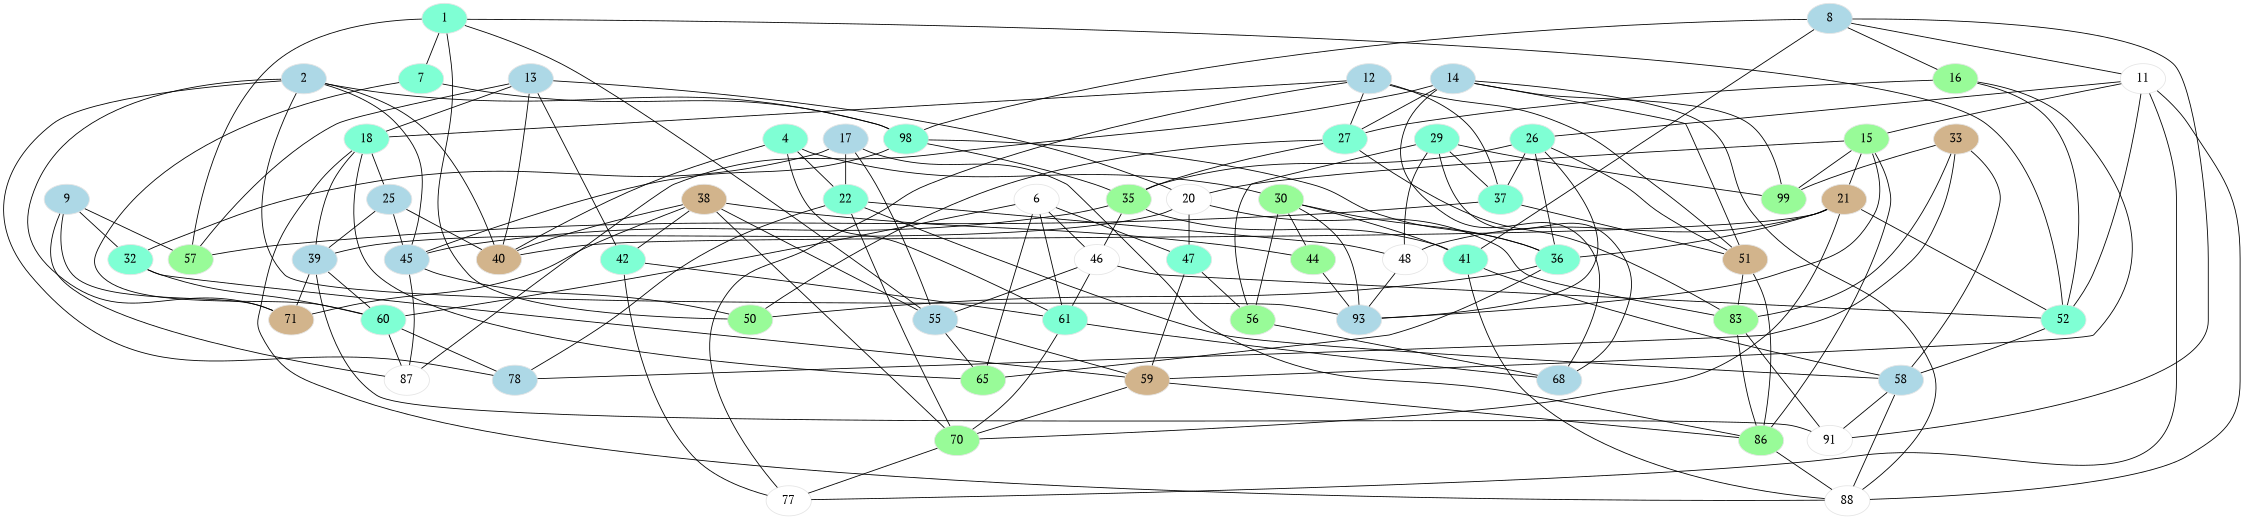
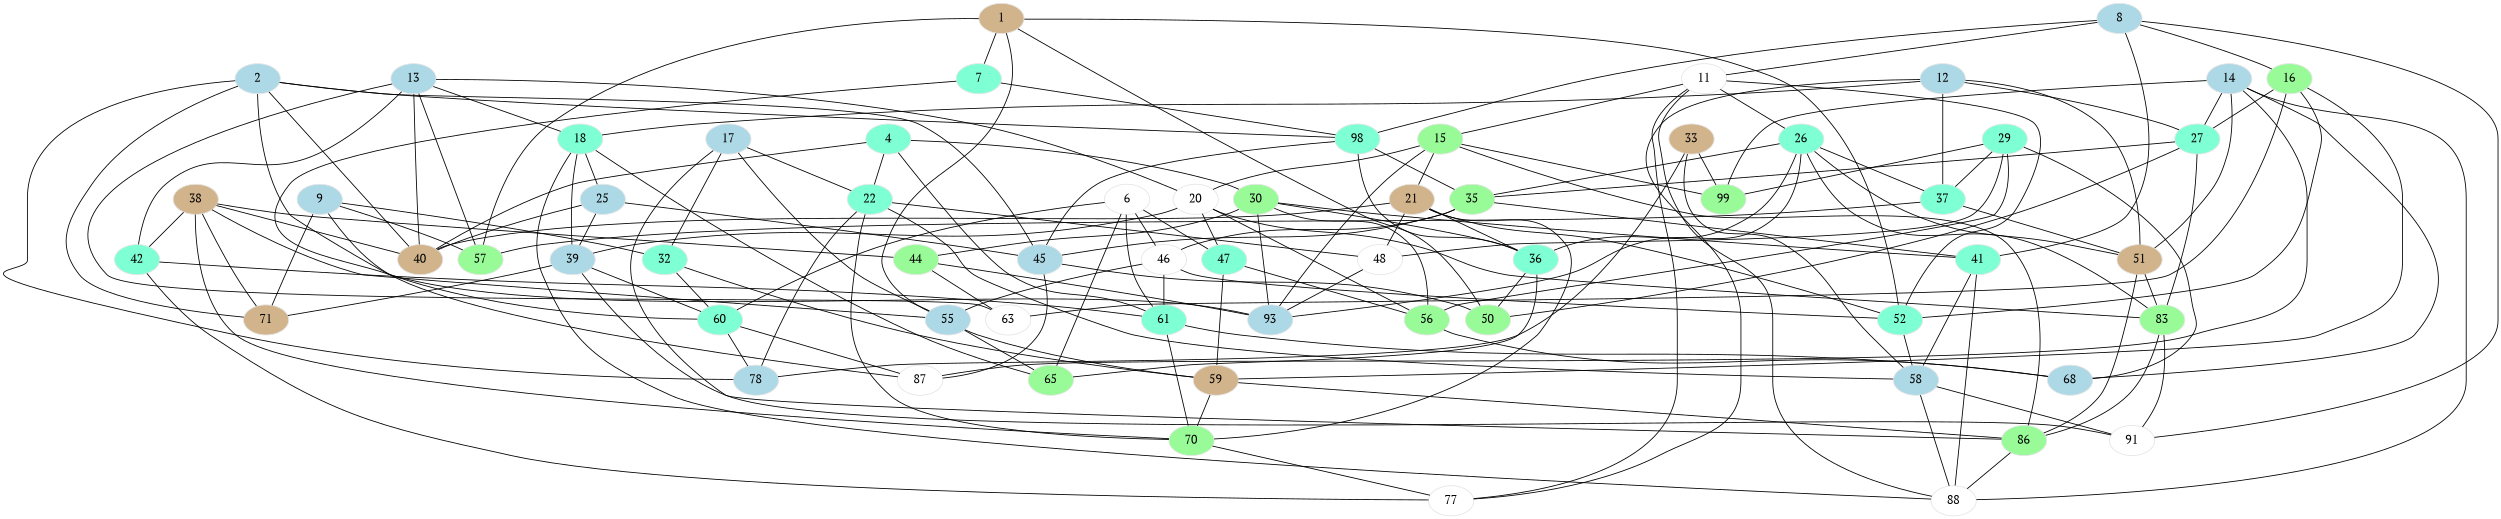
(445, 18) -> (1001, 18)
none -> (1306, 257)
(1880, 266) -> (2055, 252)
none -> (1008, 320)
